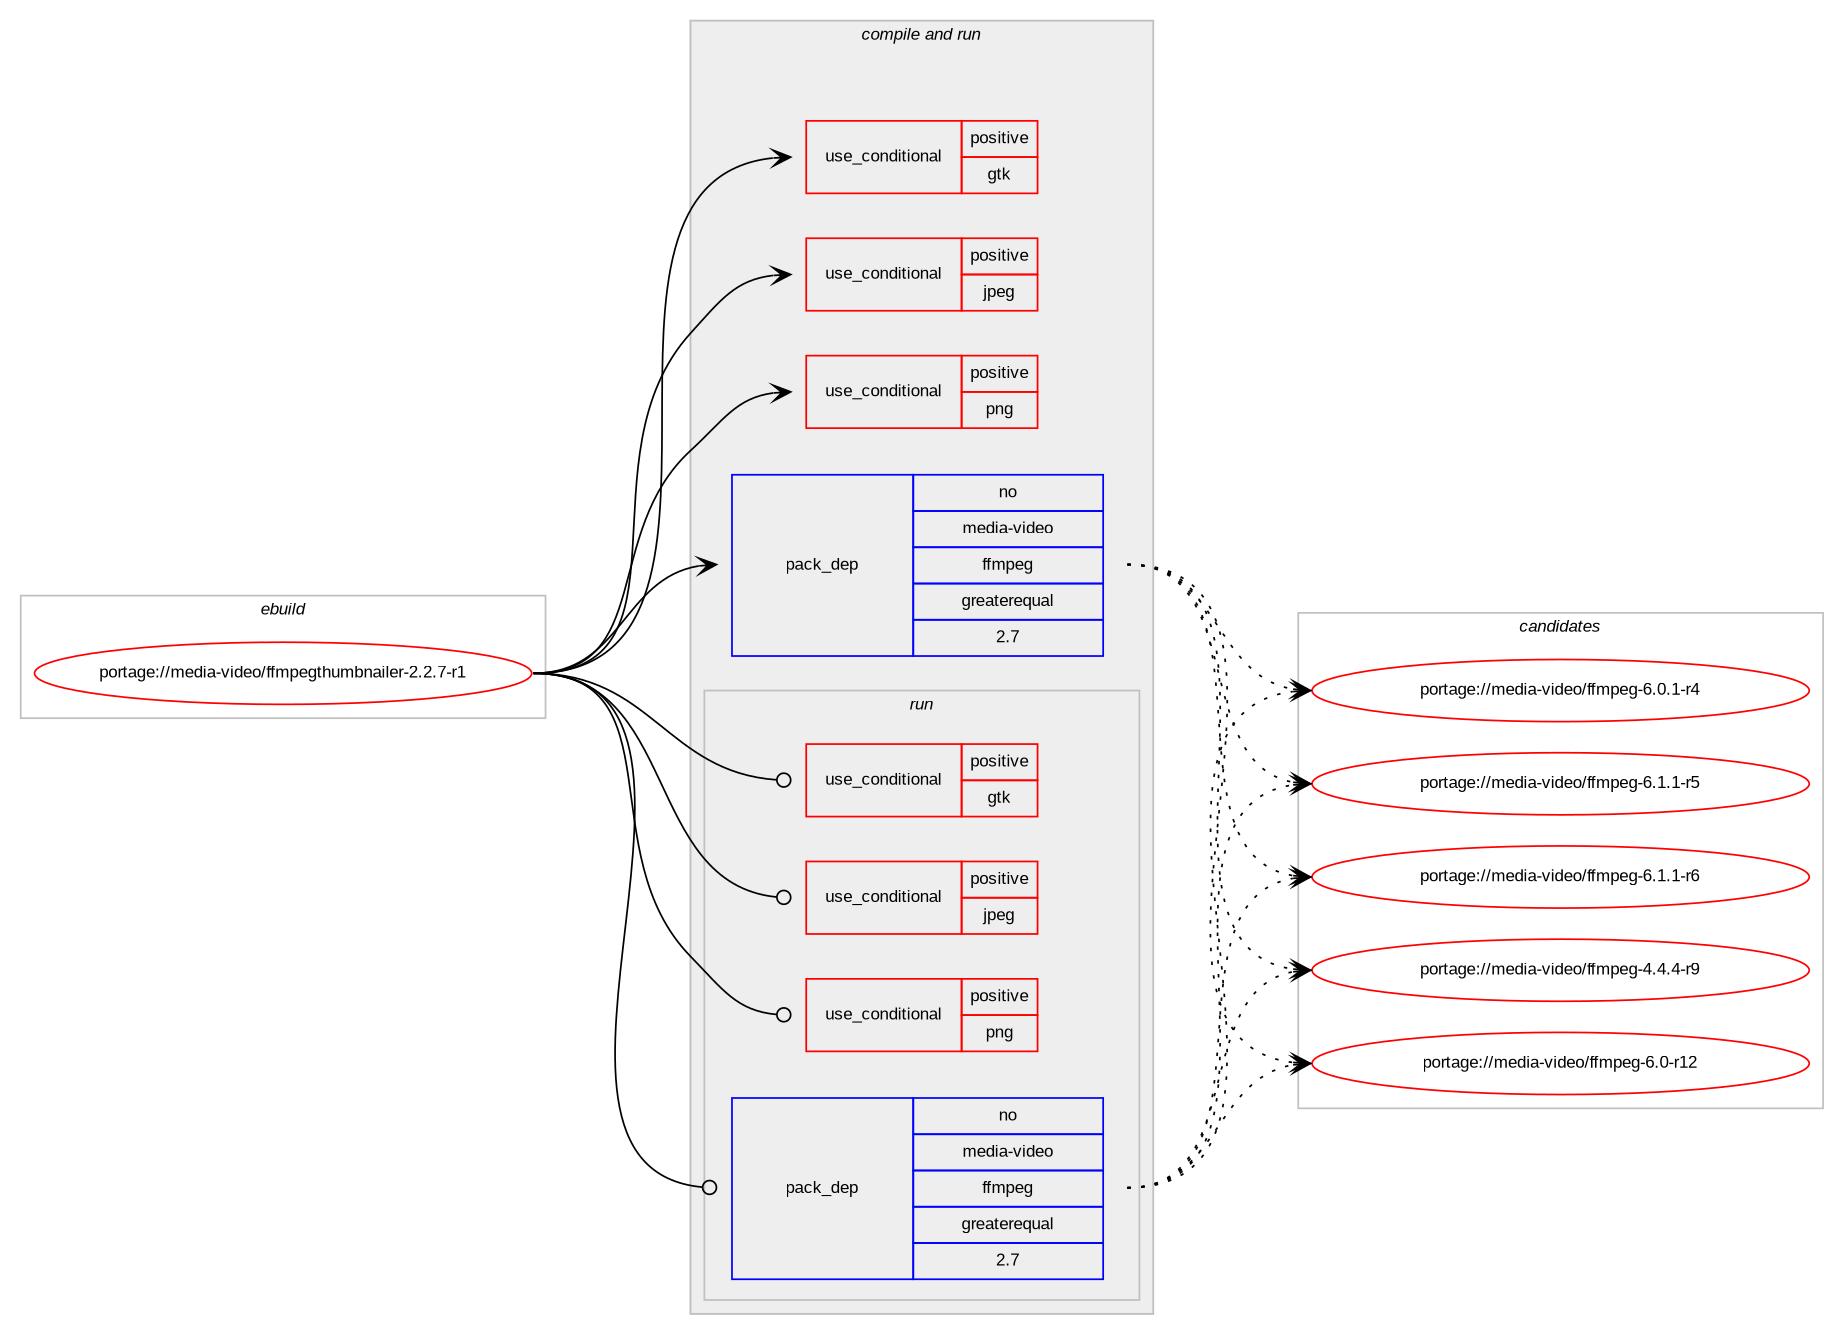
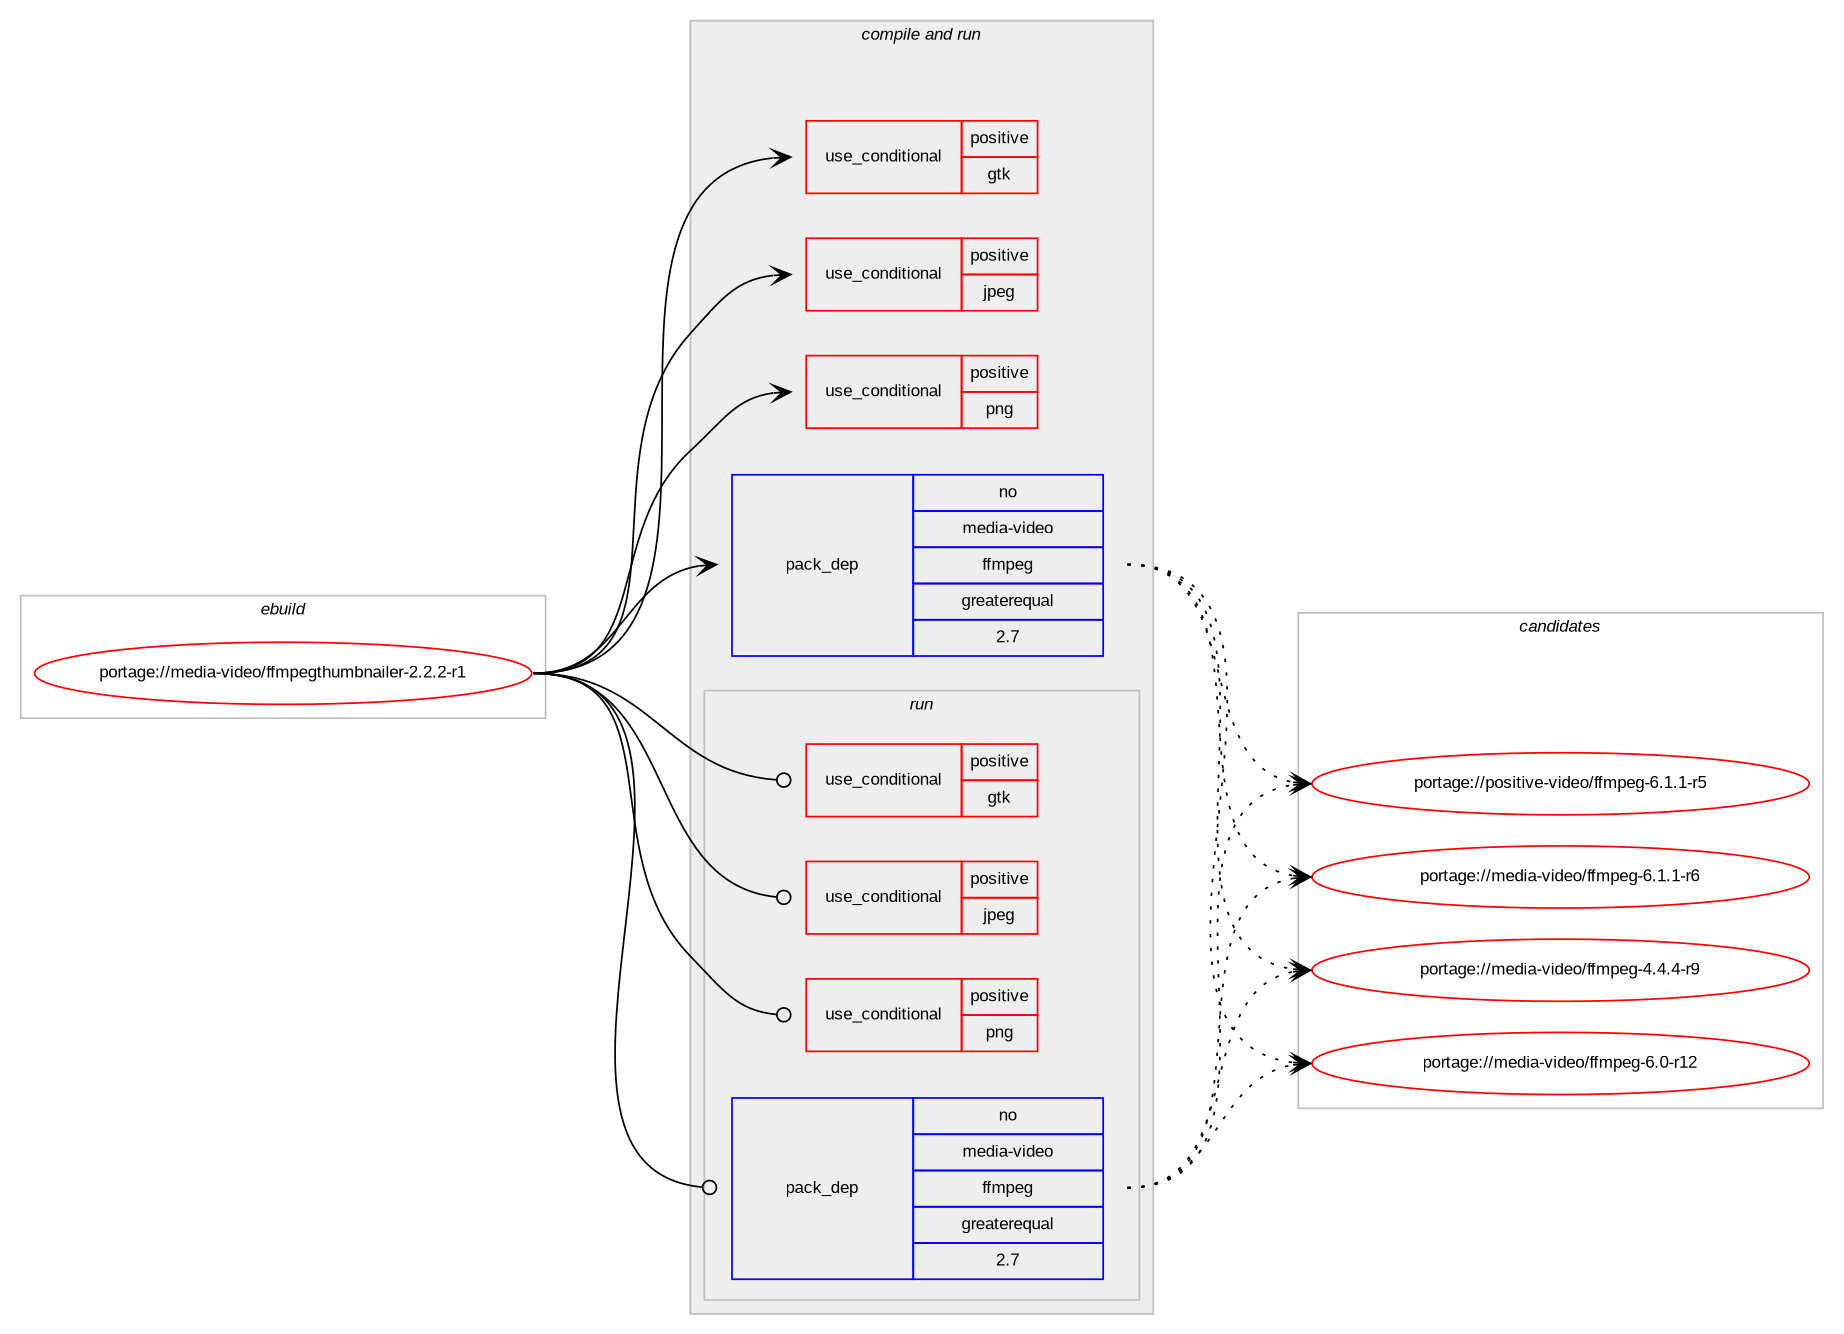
(283, 673) -> (283, 673)
(1561, 691) -> none
(1561, 784) -> (1561, 784)
